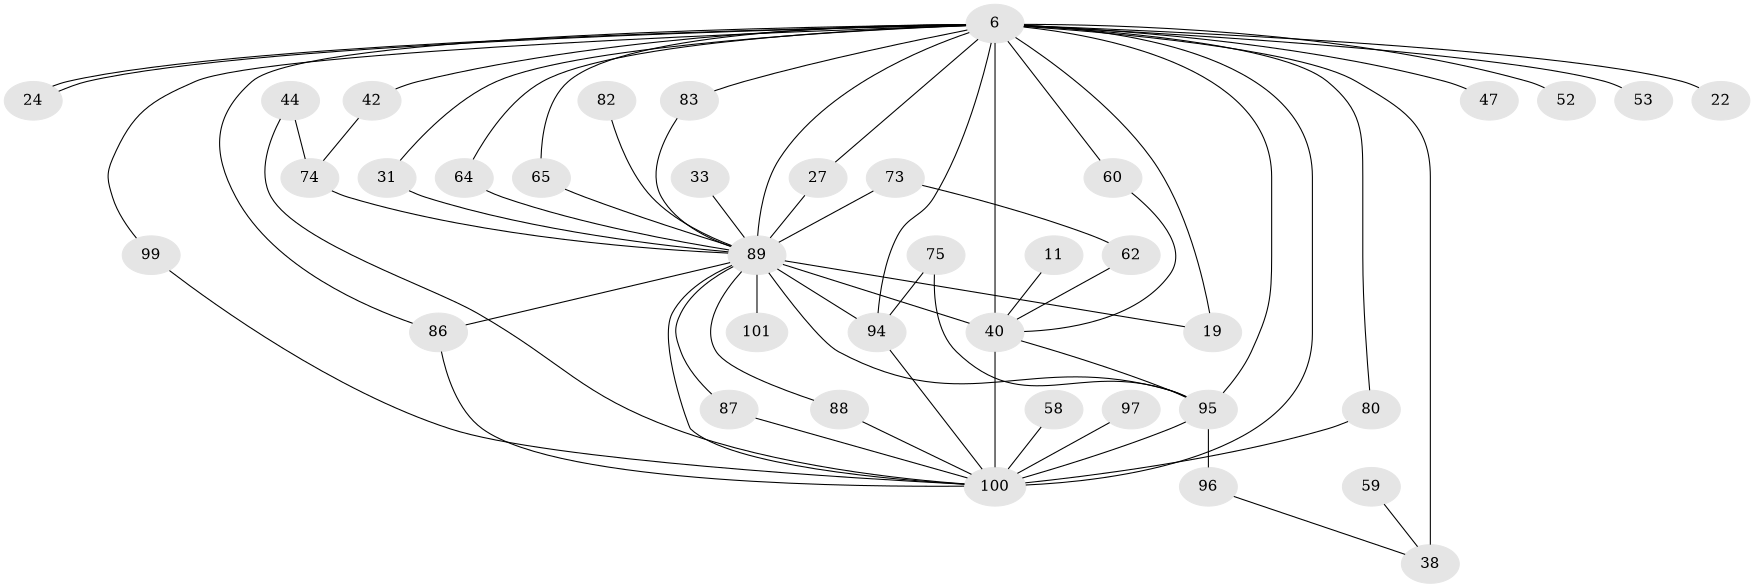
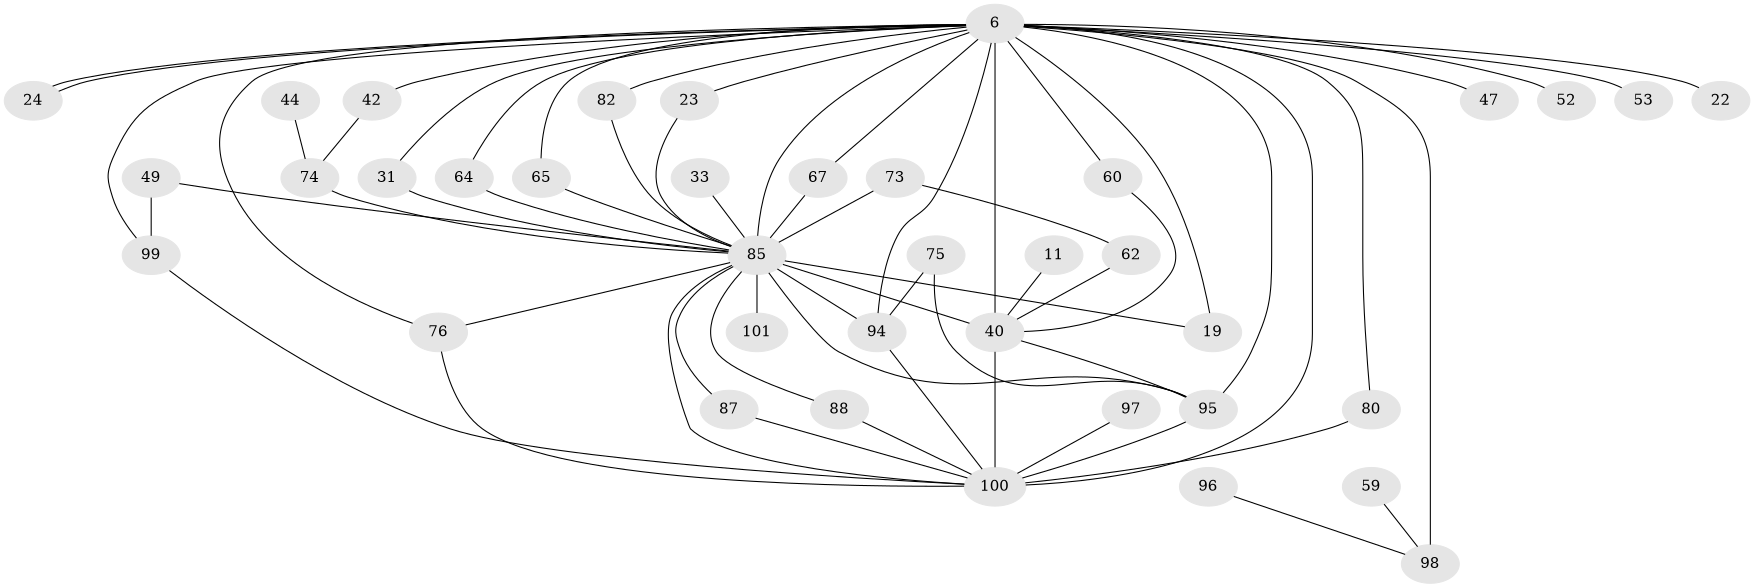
none -> (797, 50)
(689, 101) -> (689, 101)
none -> (151, 178)
(818, 178) -> (818, 178)
(757, 255) -> (757, 255)
(439, 332) -> (439, 332)
(563, 370) -> none
(1054, 410) -> none
(1208, 444) -> none
(1430, 564) -> (1430, 564)
